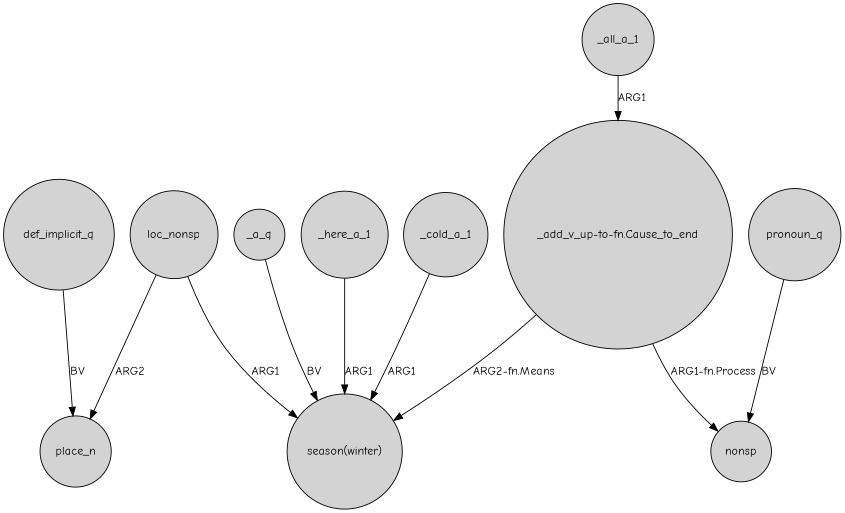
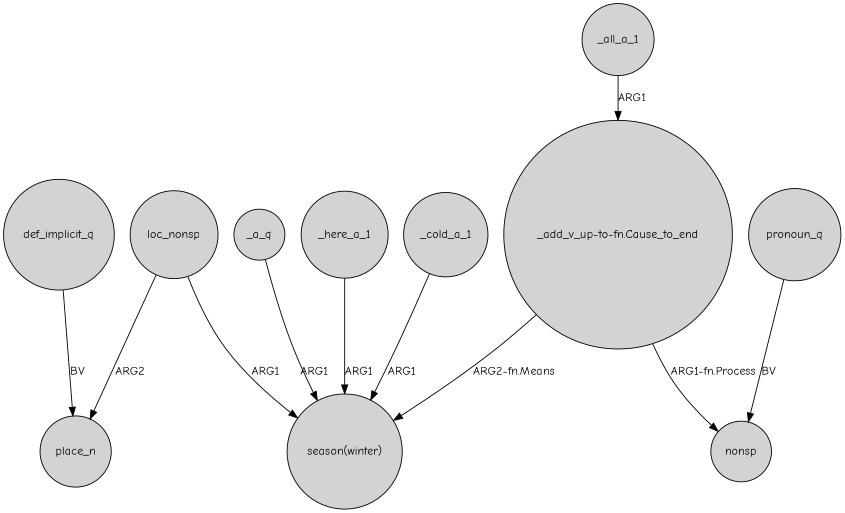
(314, 371) -> (314, 371)
